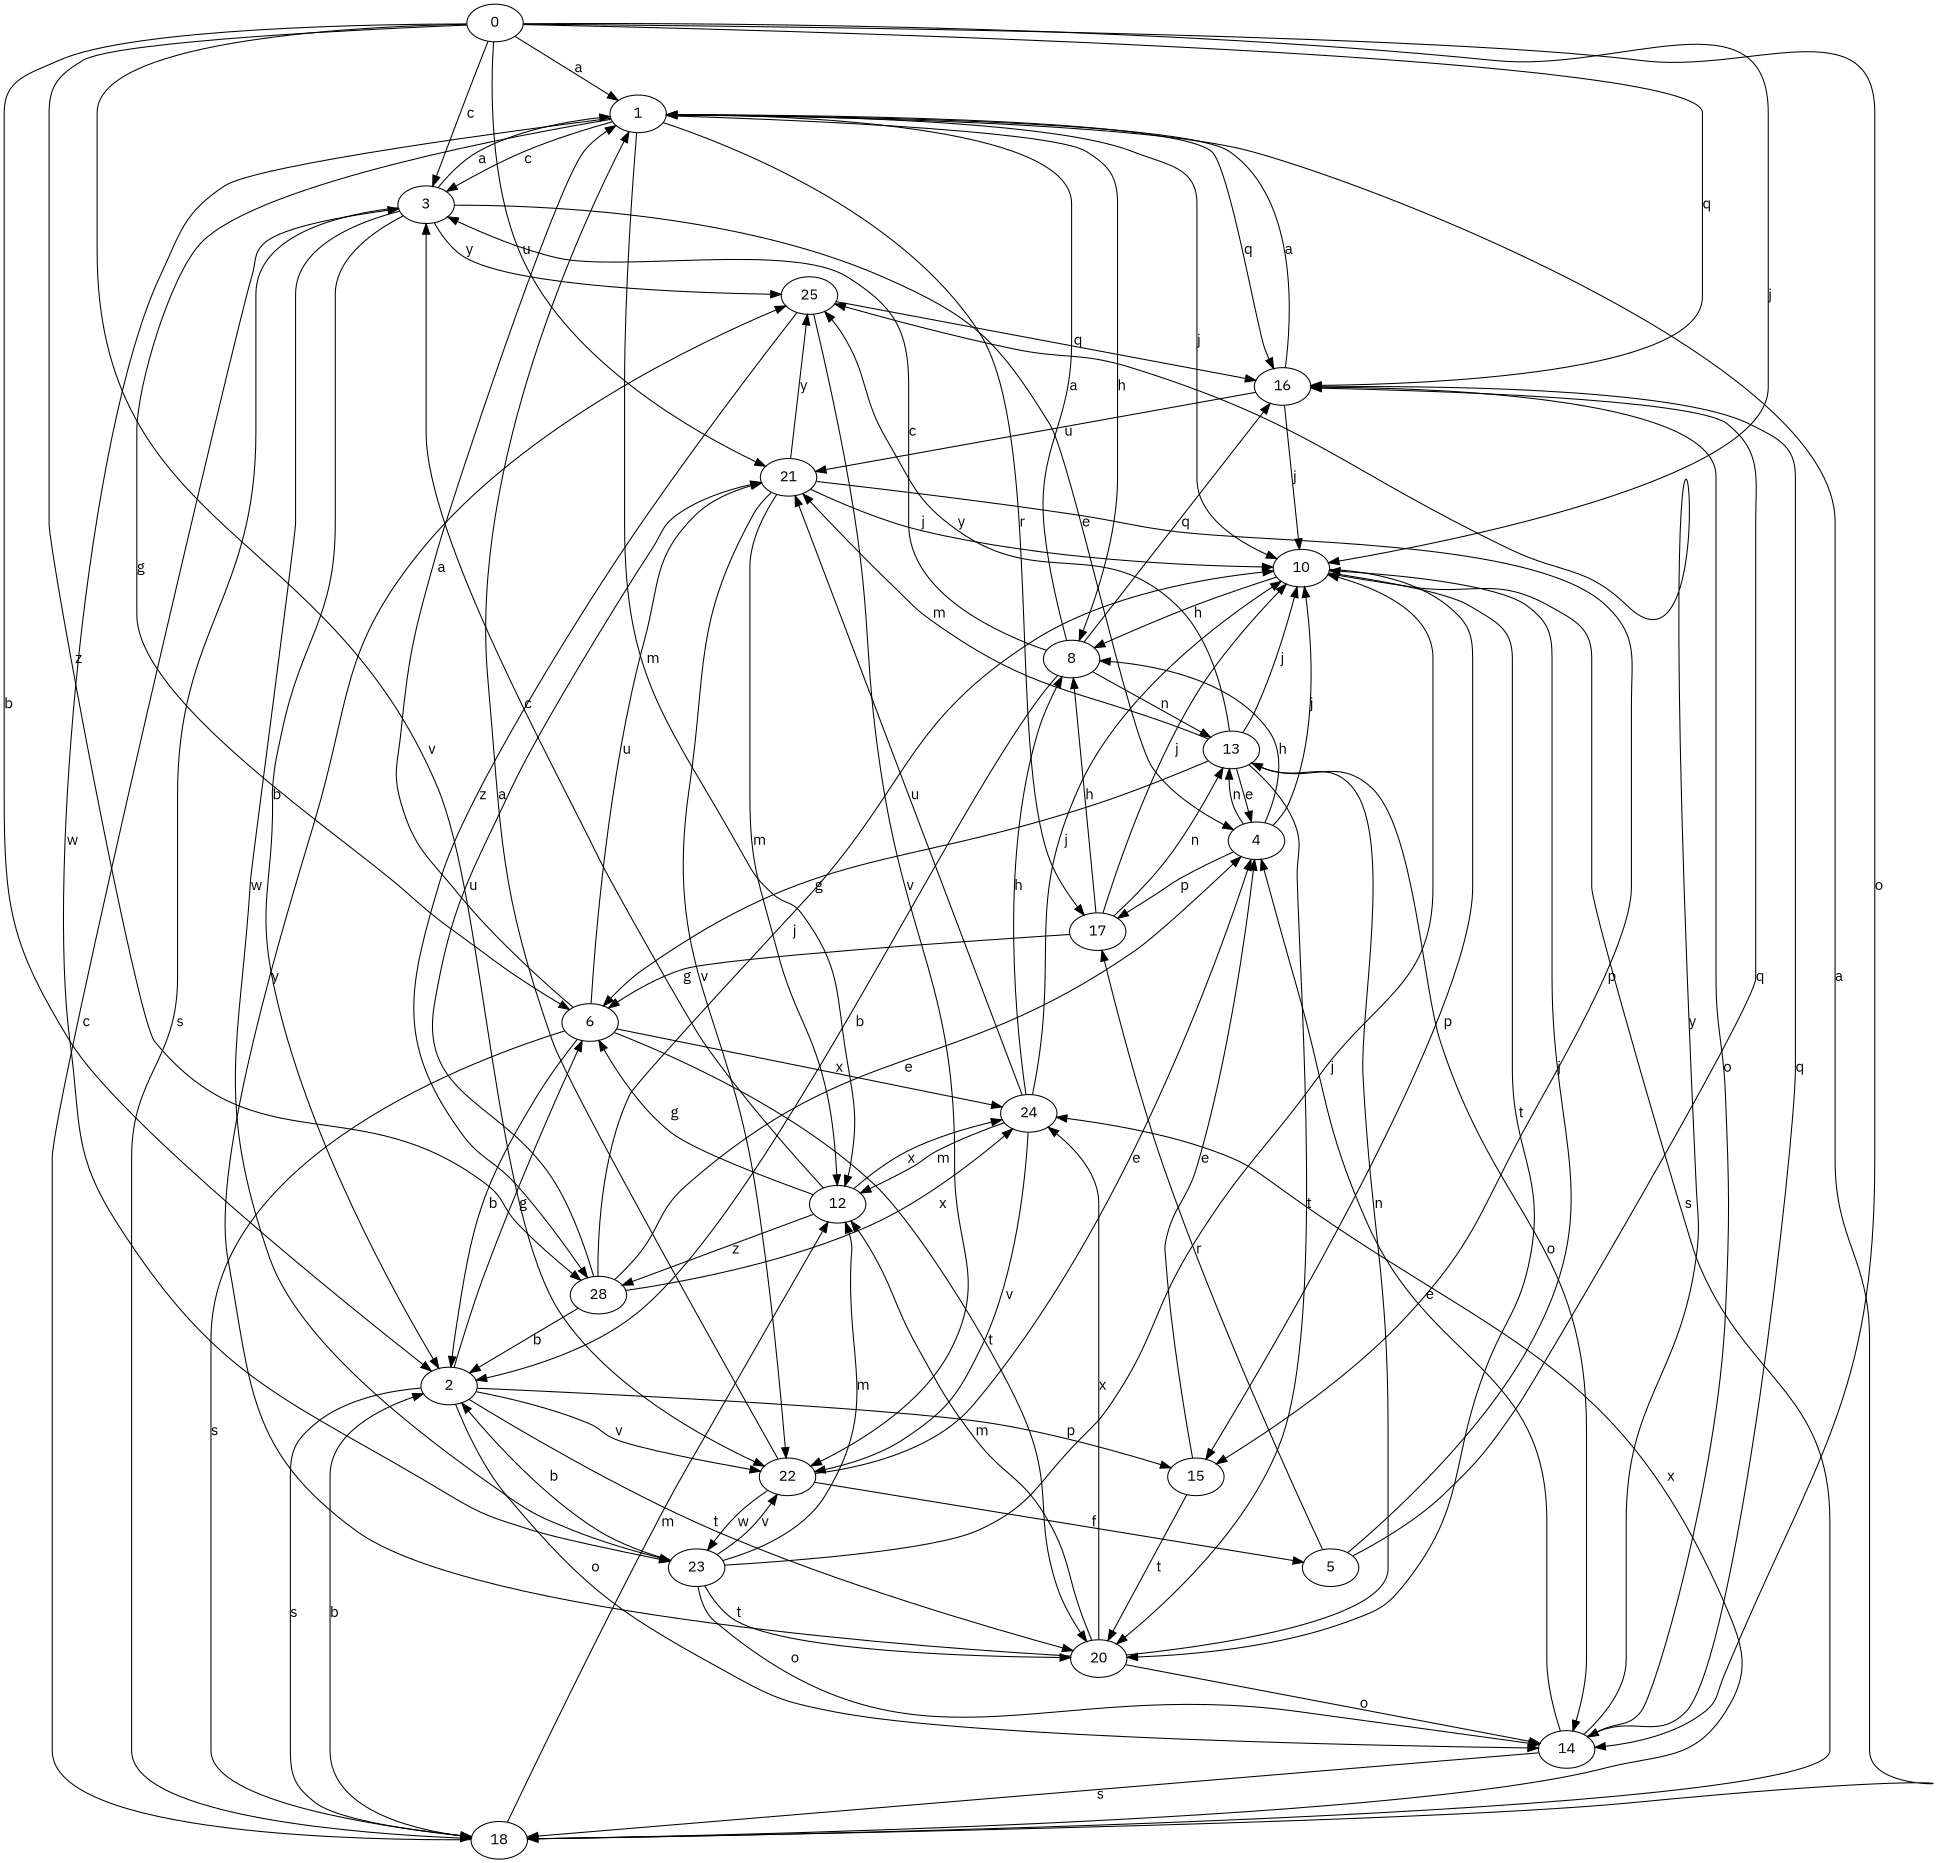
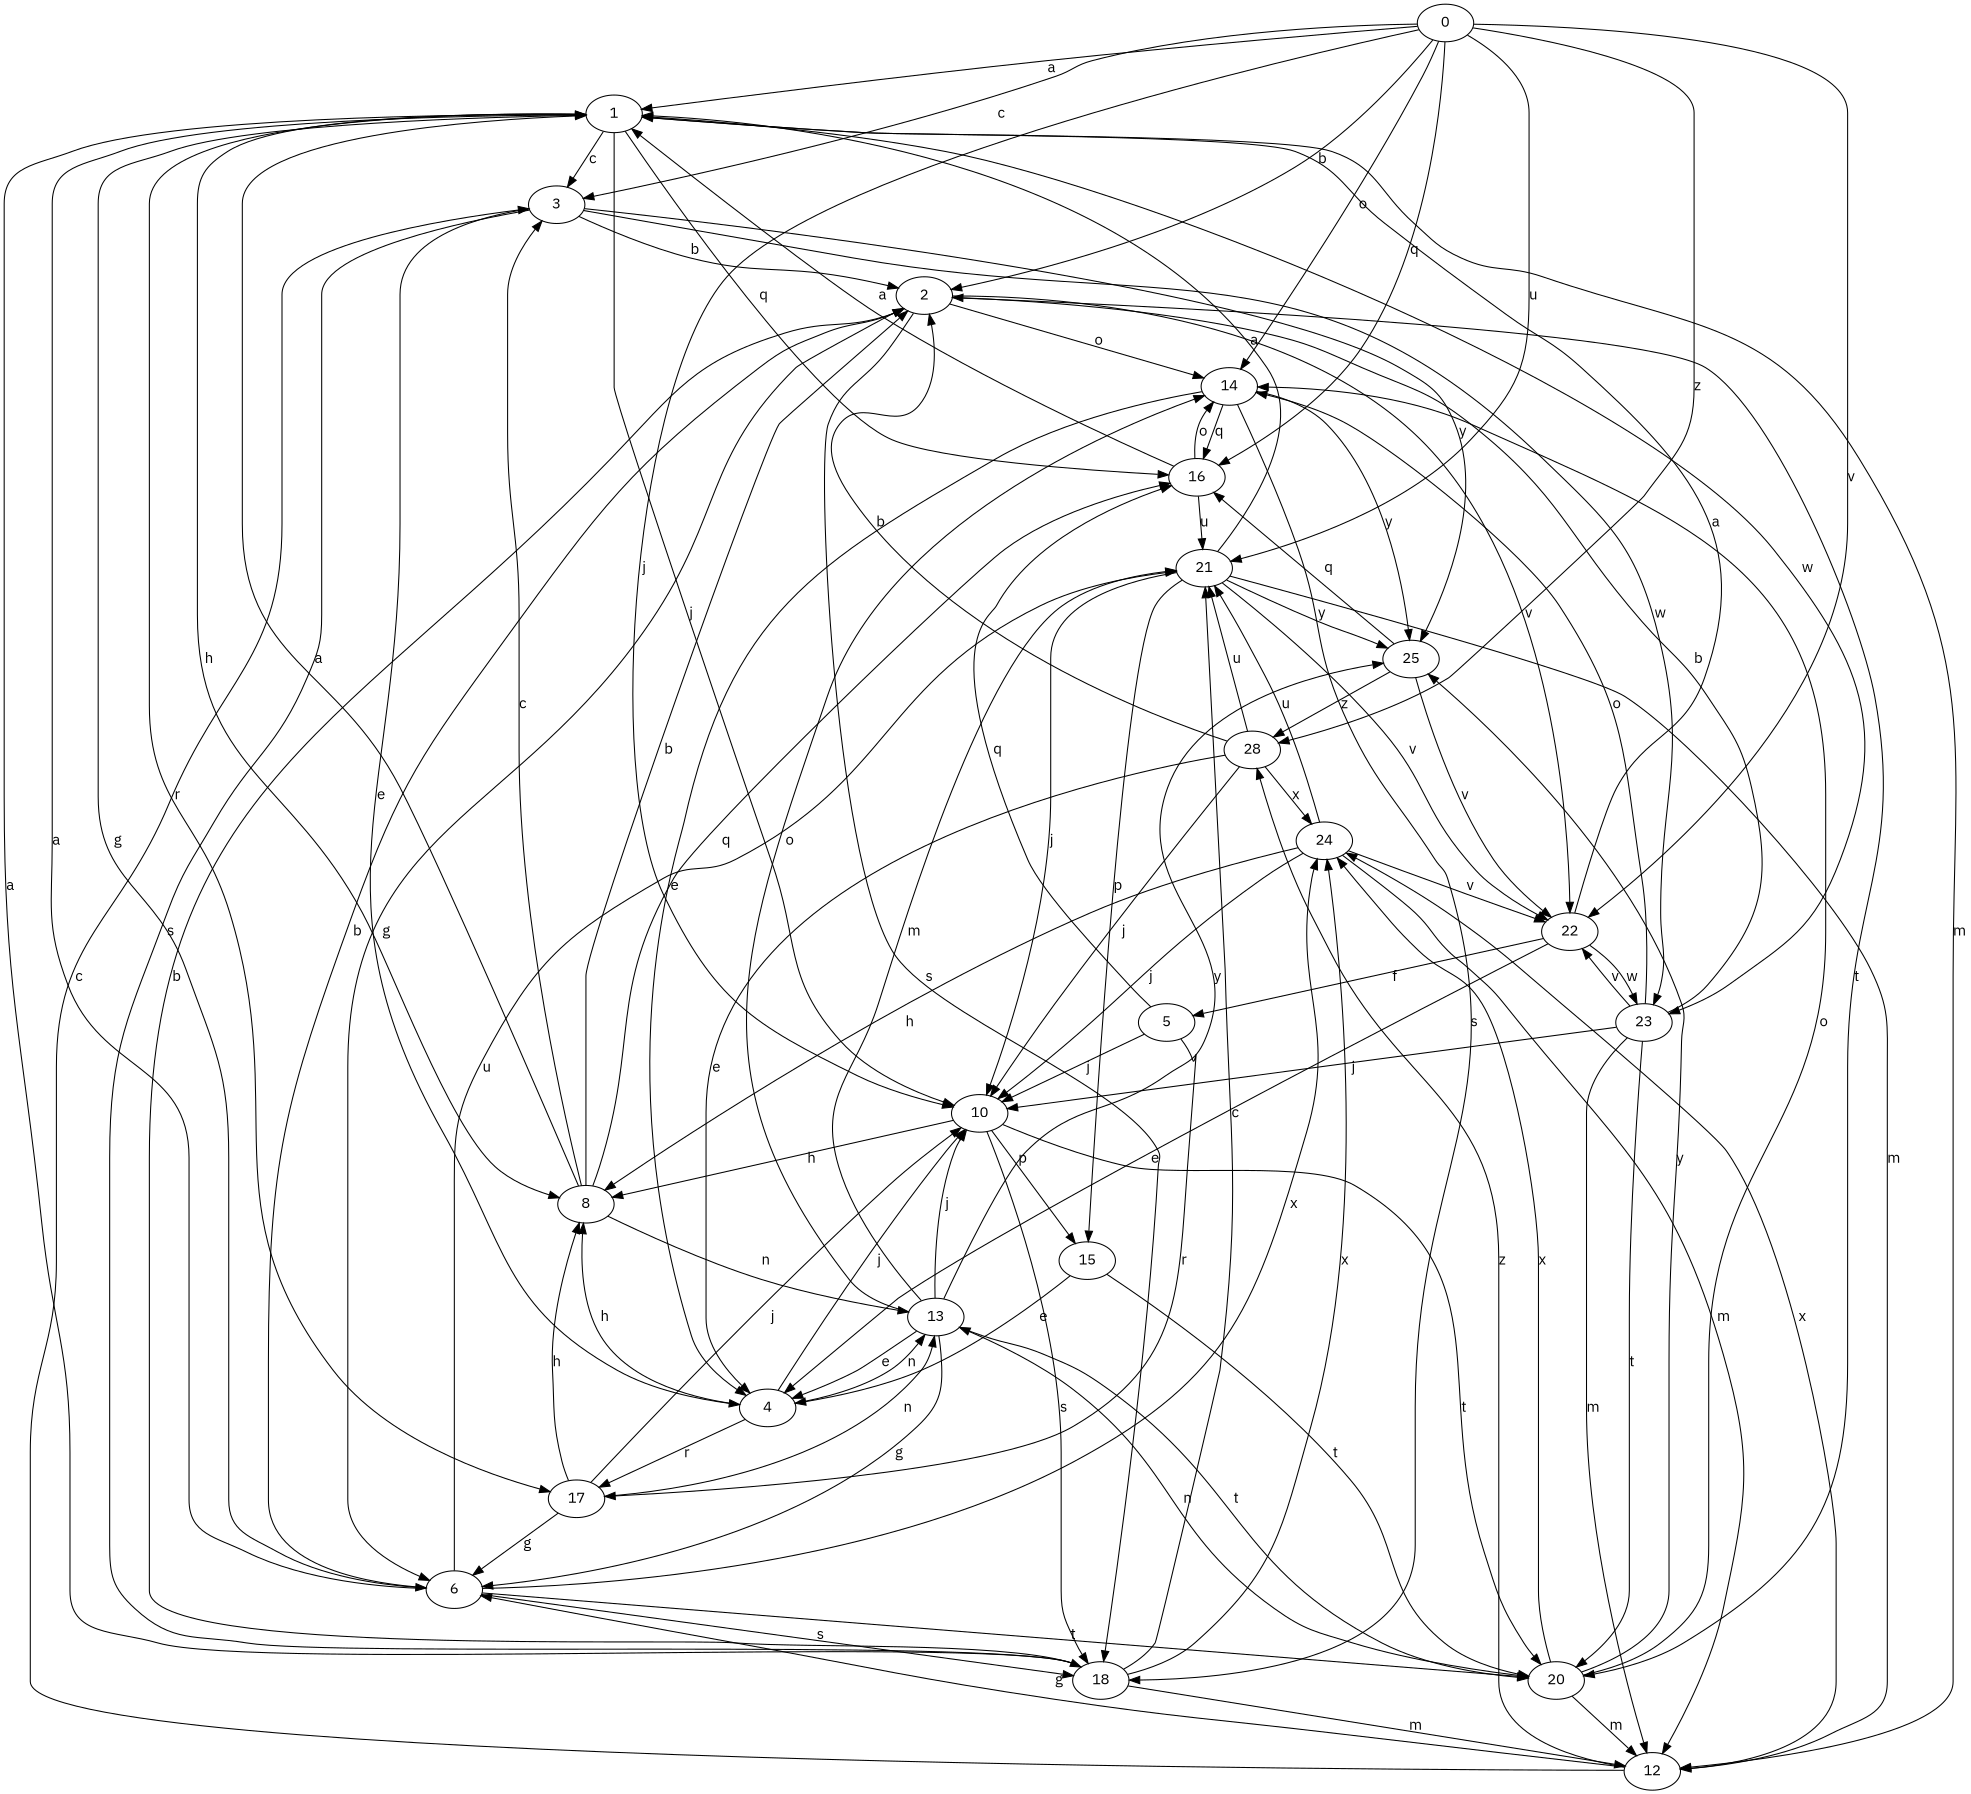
(478, 152) -> (1082, 217)
(1291, 472) -> none
(1185, 886) -> (687, 1453)
(55, 1143) -> (1232, 1145)
(822, 1407) -> none
